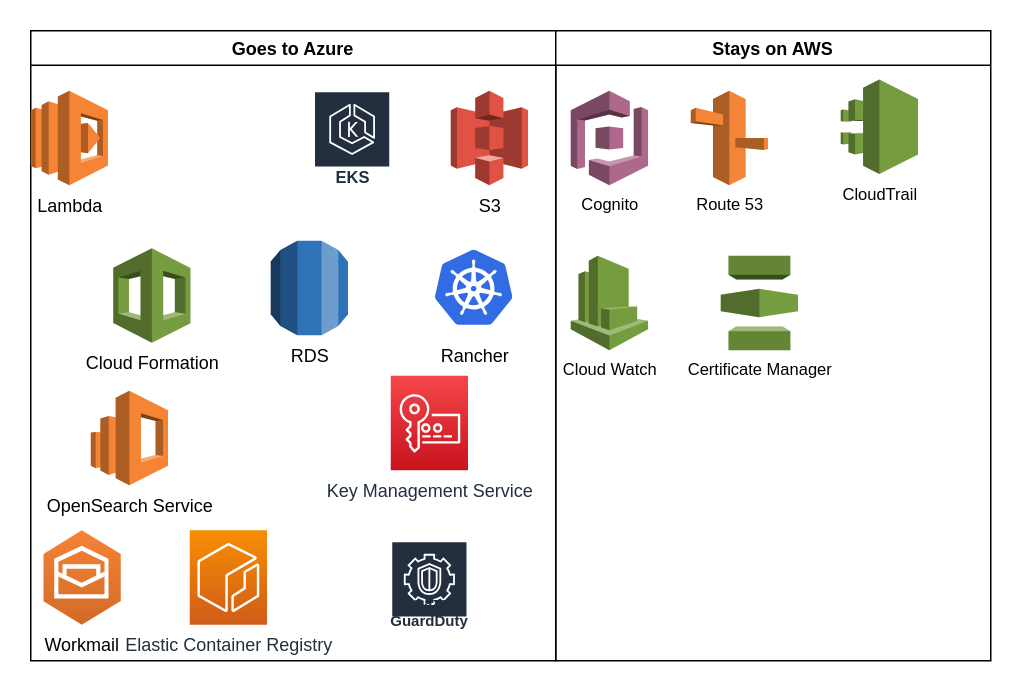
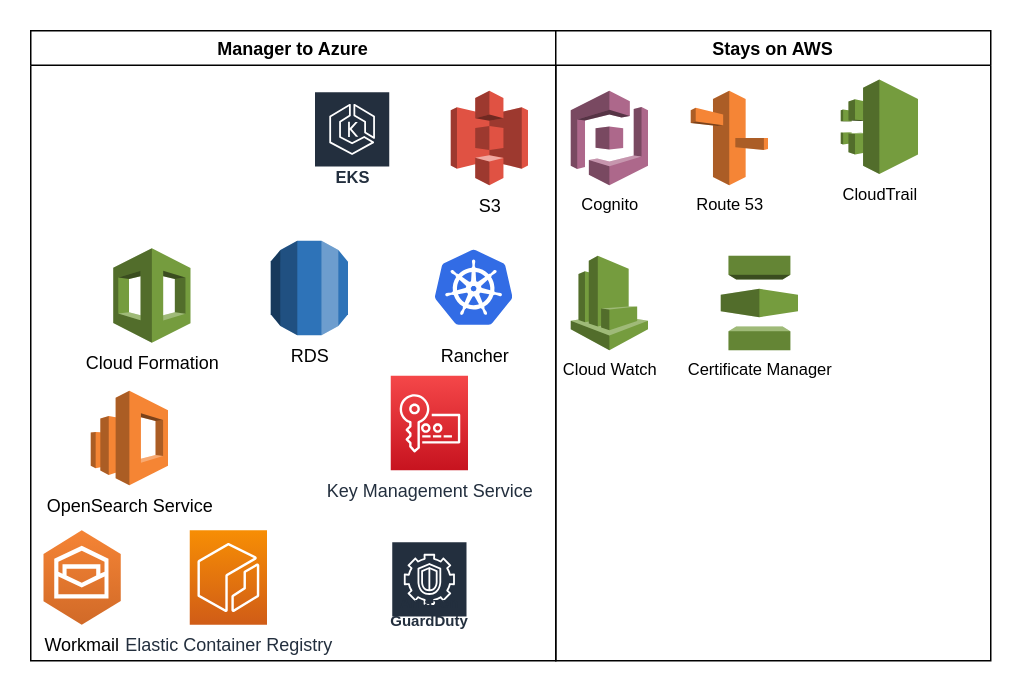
(293, 49) -> (293, 49)
(69, 138) -> none
